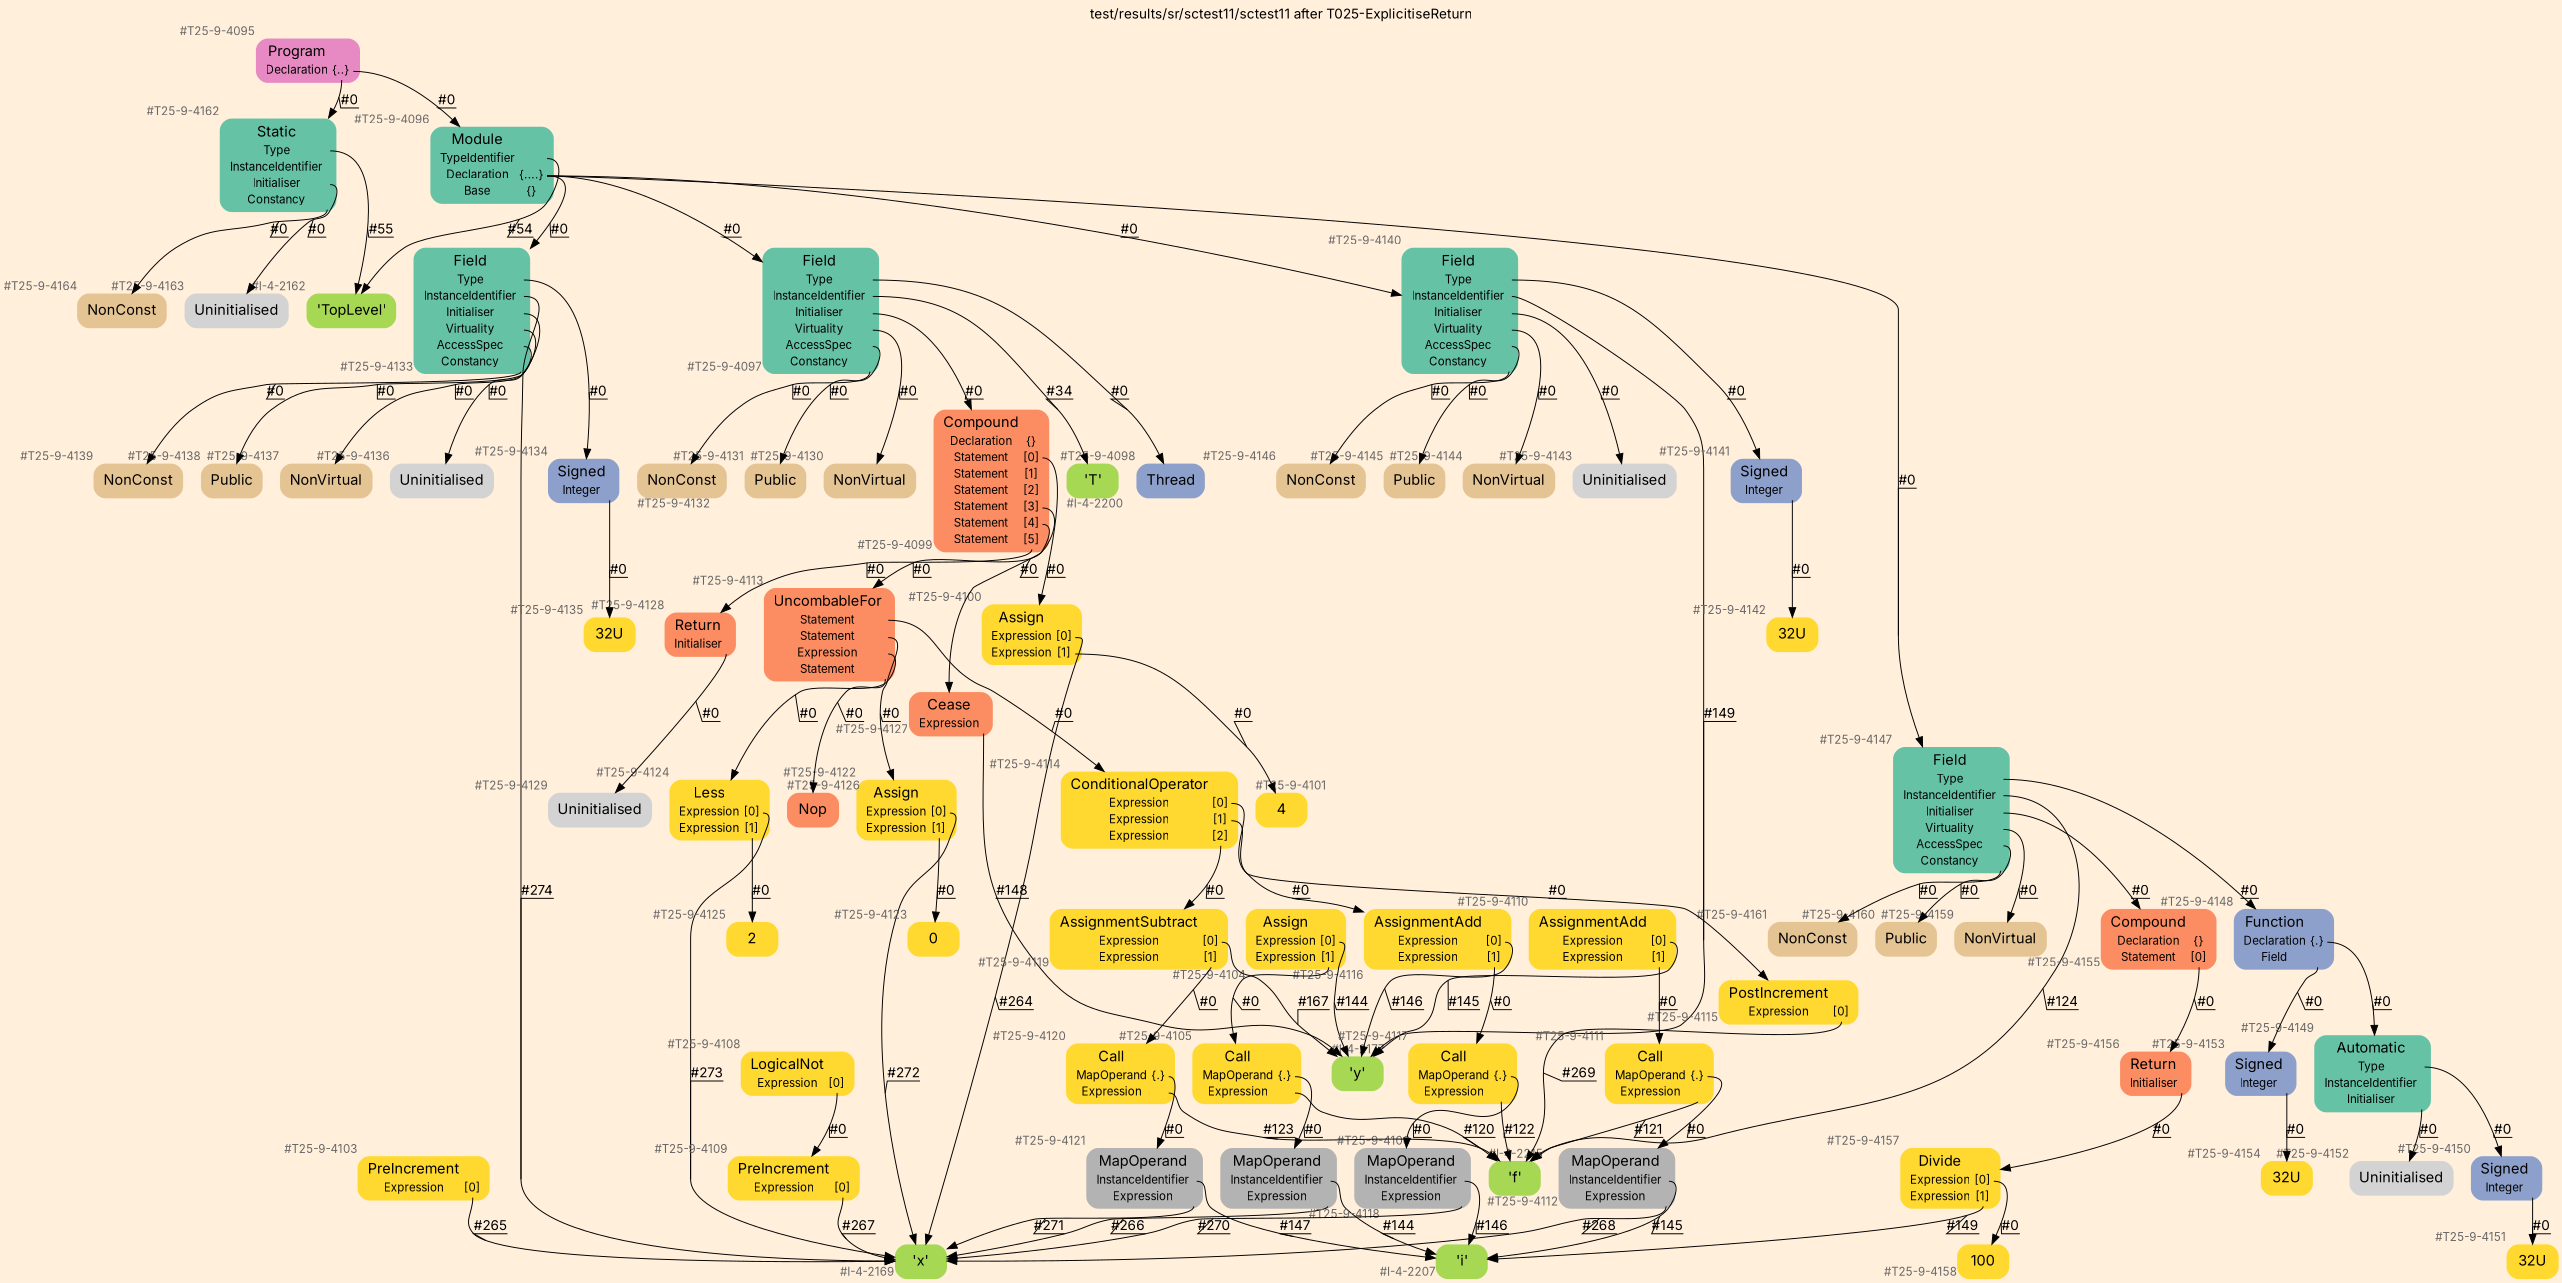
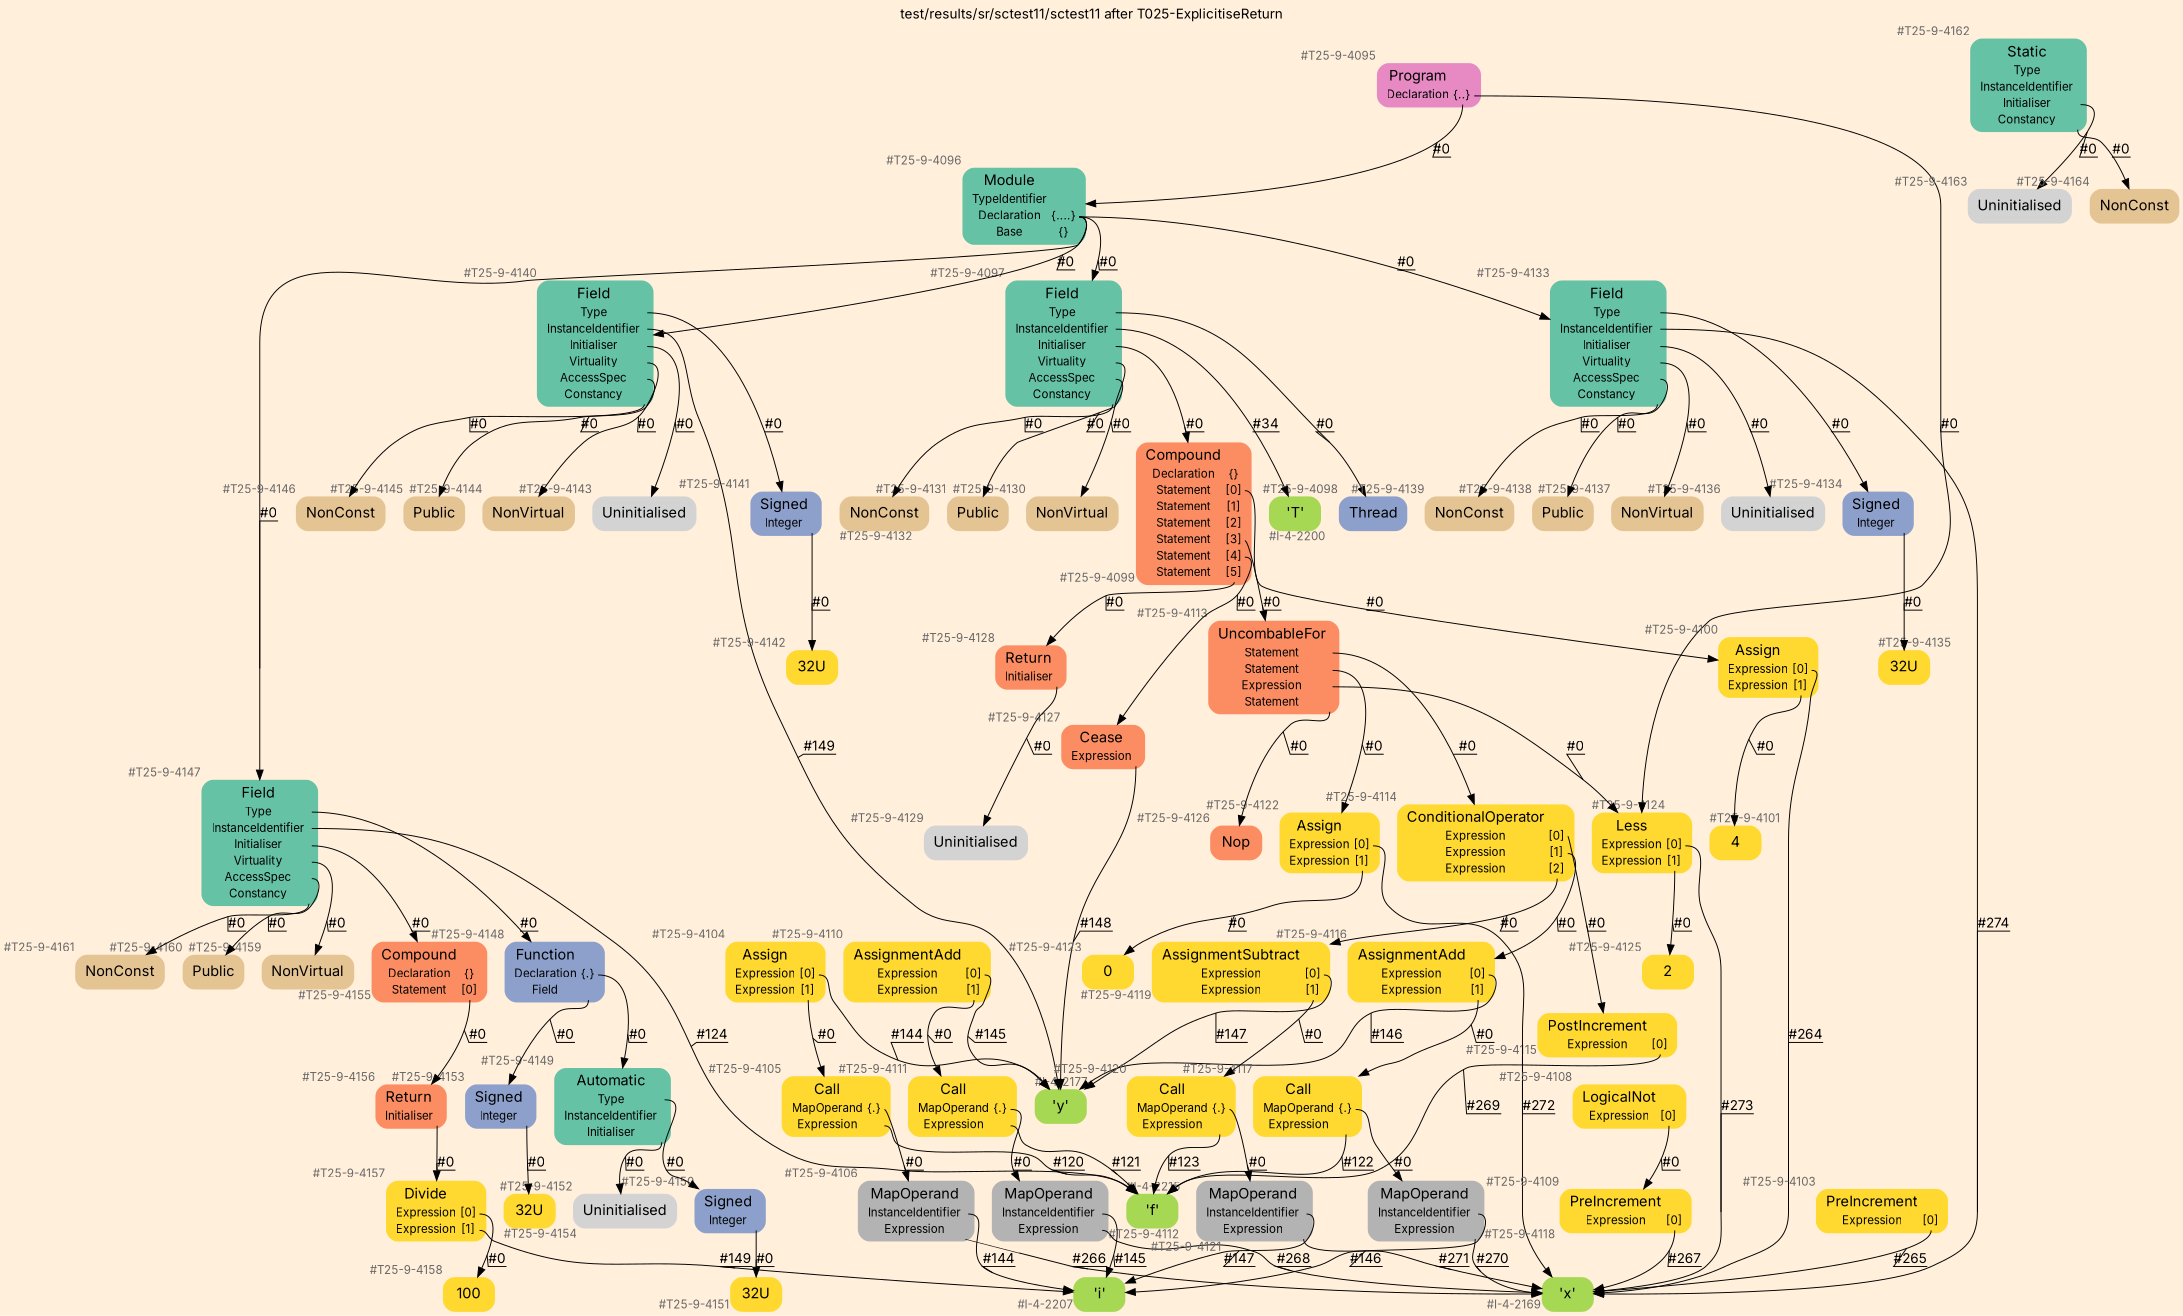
(339, 95) -> (1941, 356)
(351, 311) -> none
(1314, 1002) -> (1232, 1035)
